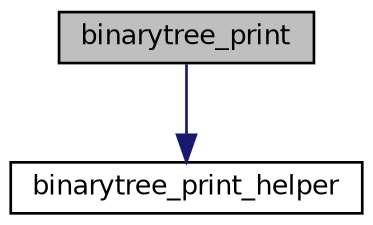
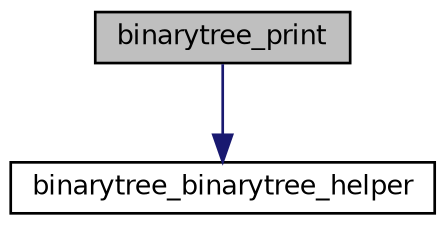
(186, 188) -> (223, 188)
